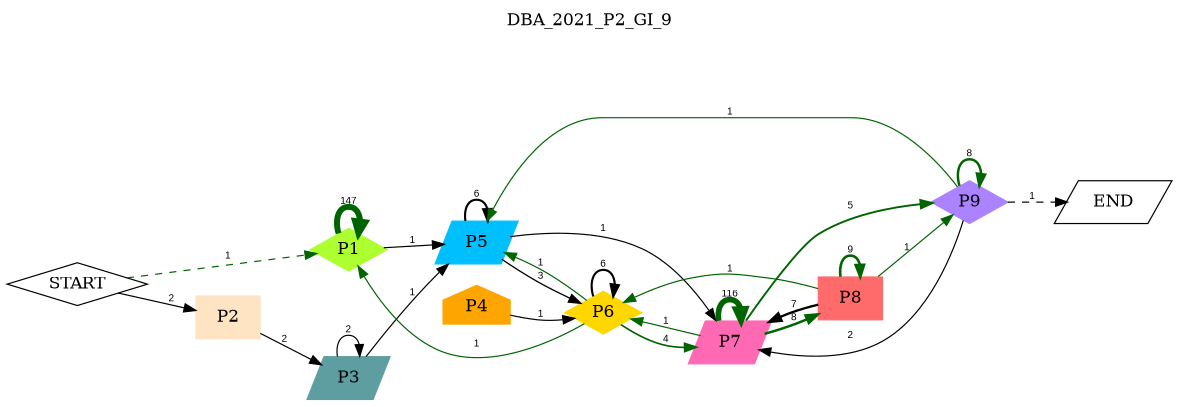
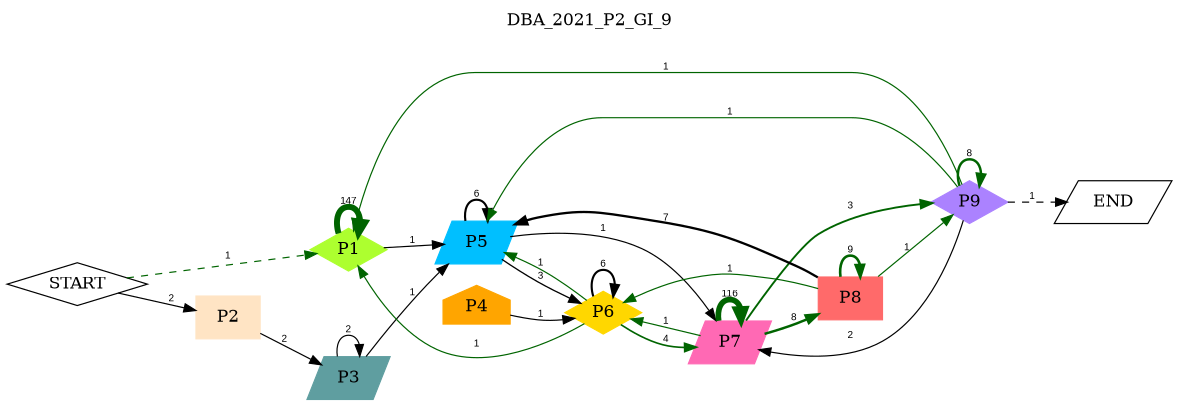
none -> (646, 73)
(850, 206) -> (850, 206)
(799, 310) -> (676, 225)
